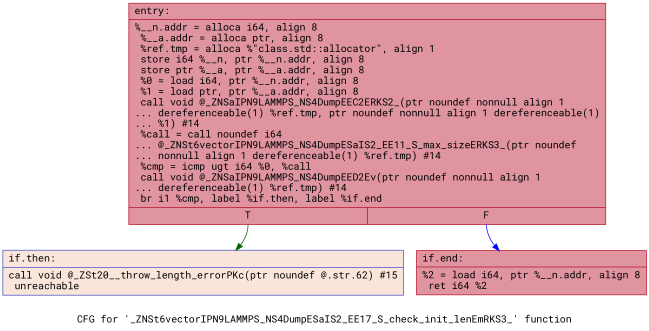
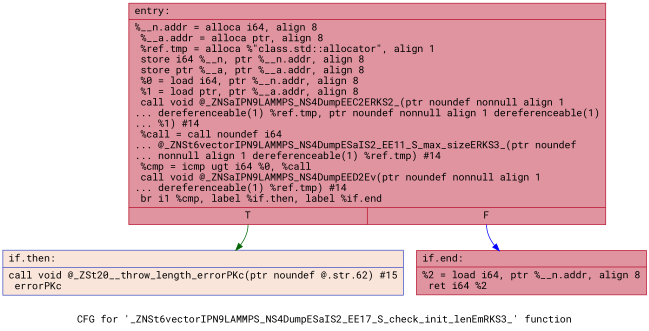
(44, 286) -> (35, 286)
